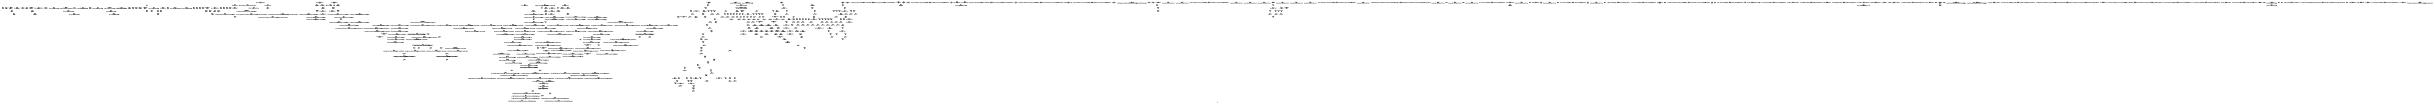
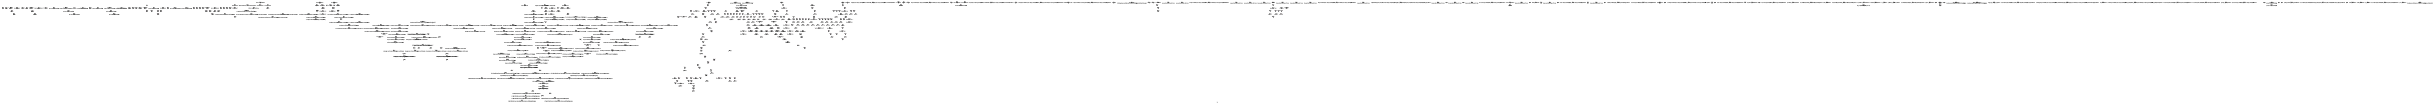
(2260, 3) -> none
none -> (260, 5)
